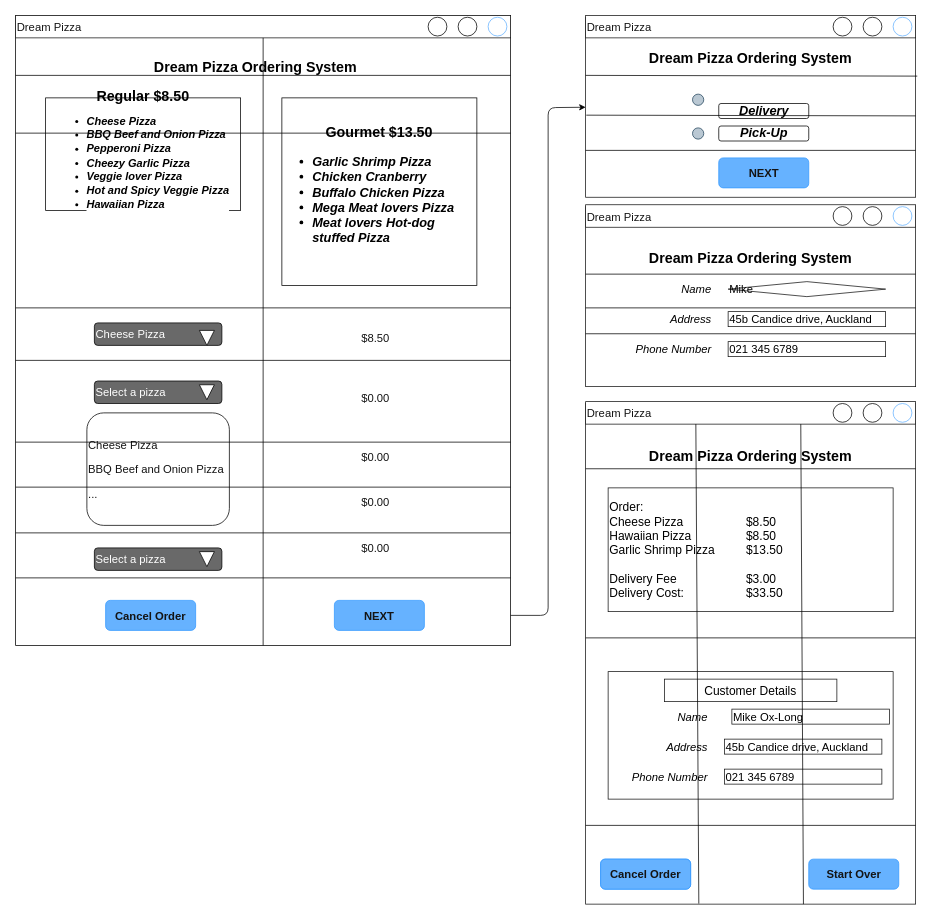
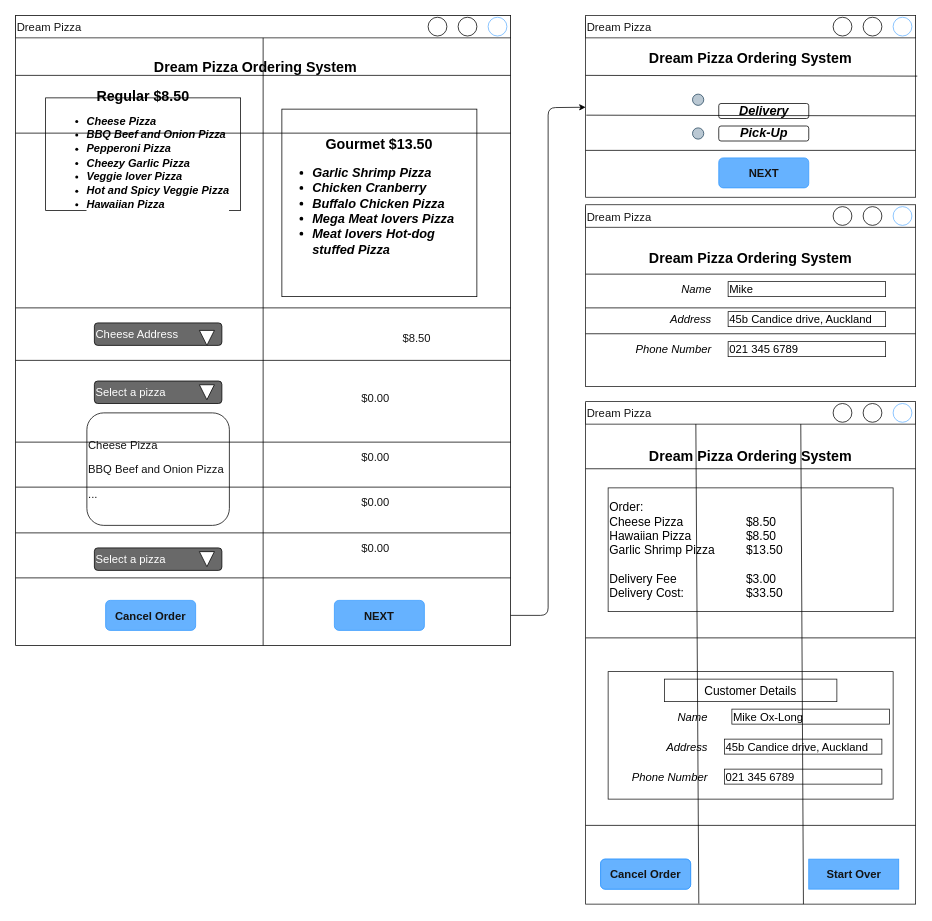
(379, 192) -> (379, 203)
(807, 289) -> (807, 289)
(135, 334) -> (144, 334)
(375, 338) -> (417, 338)
(854, 874) -> (854, 874)
